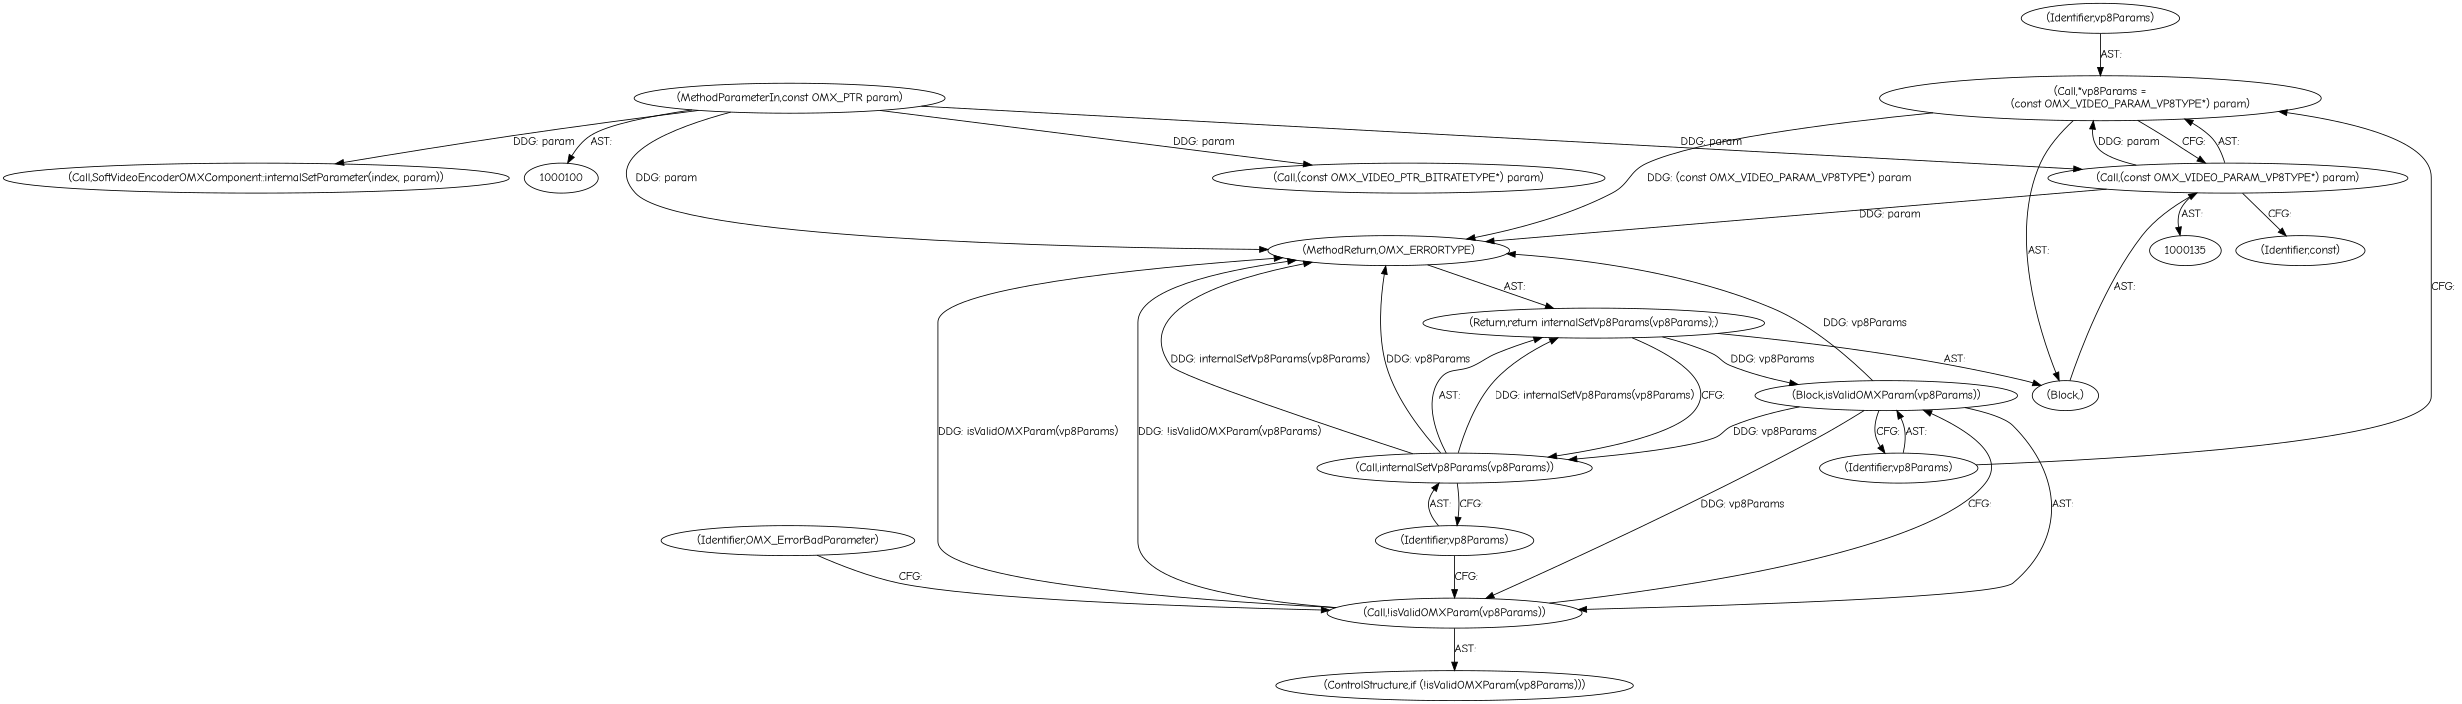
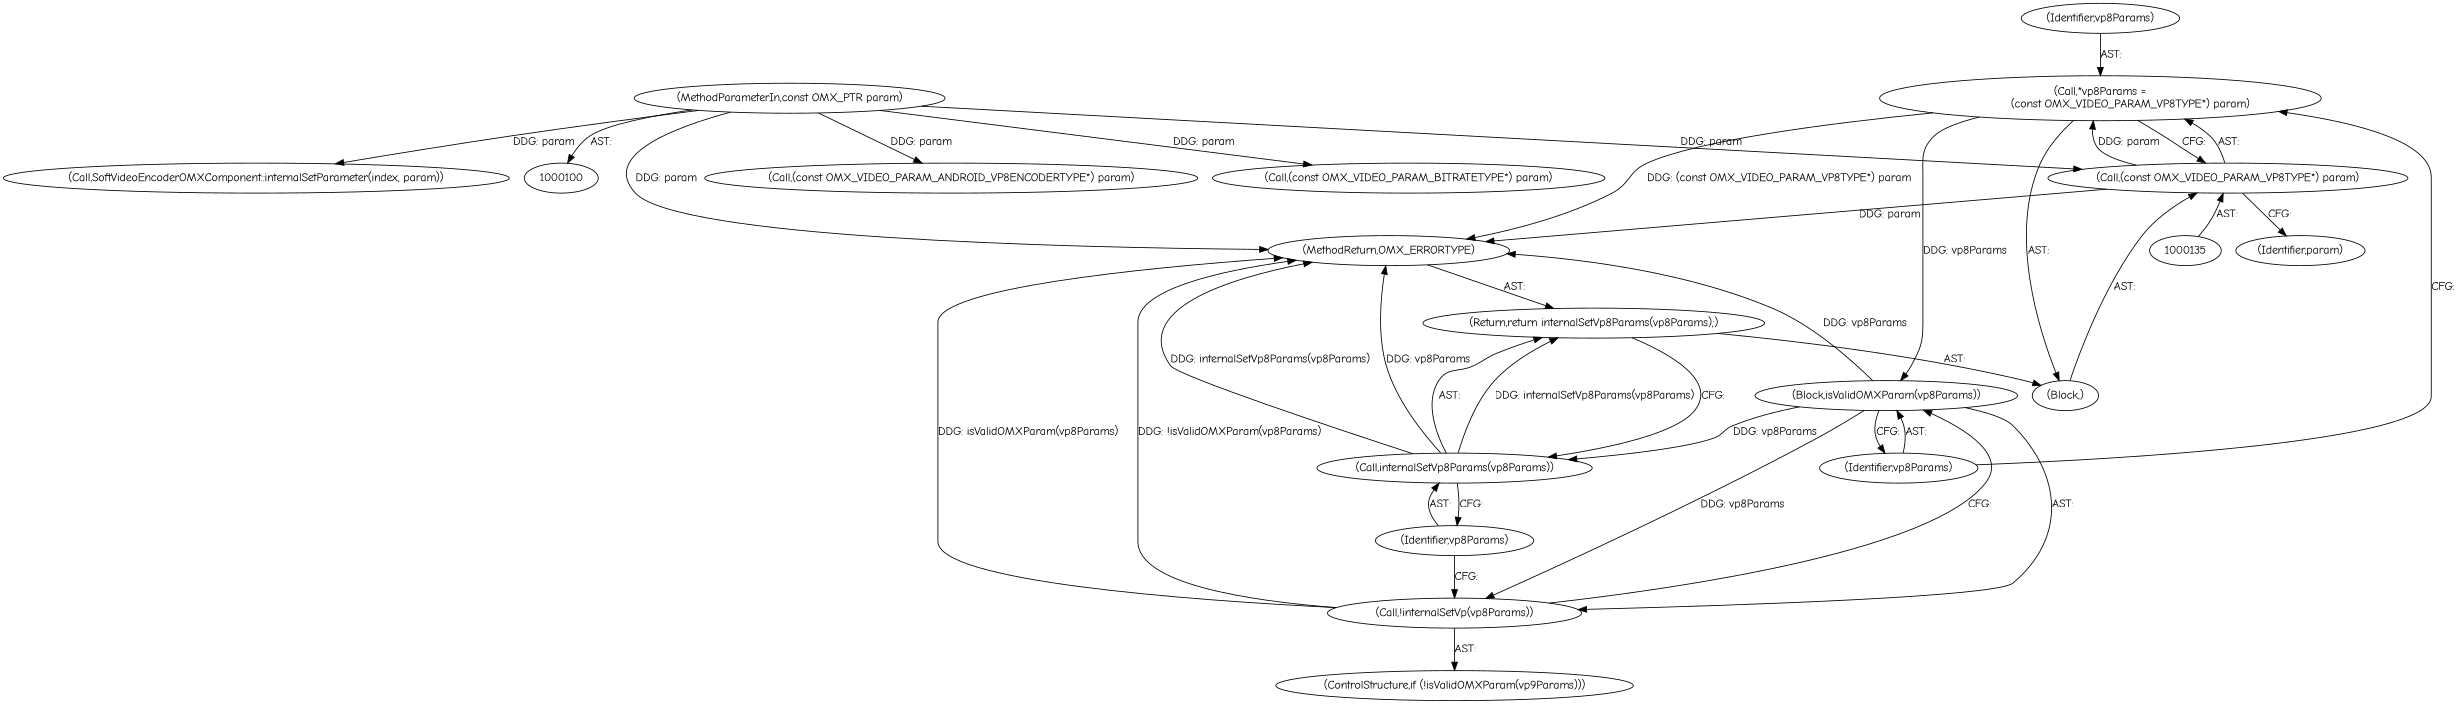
none -> (951, 178)
(1409, 178) -> (1409, 178)
(2181, 208) -> (2211, 220)
(2300, 251) -> (2300, 251)
(1725, 363) -> (1923, 230)
(788, 541) -> none
(1455, 613) -> (1455, 613)
(1455, 686) -> (1455, 686)
